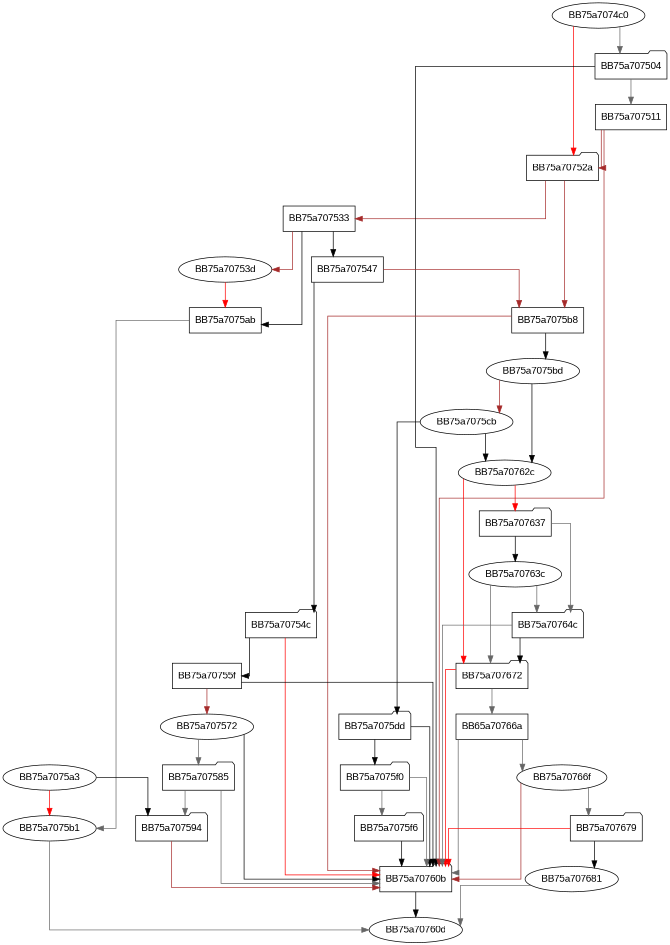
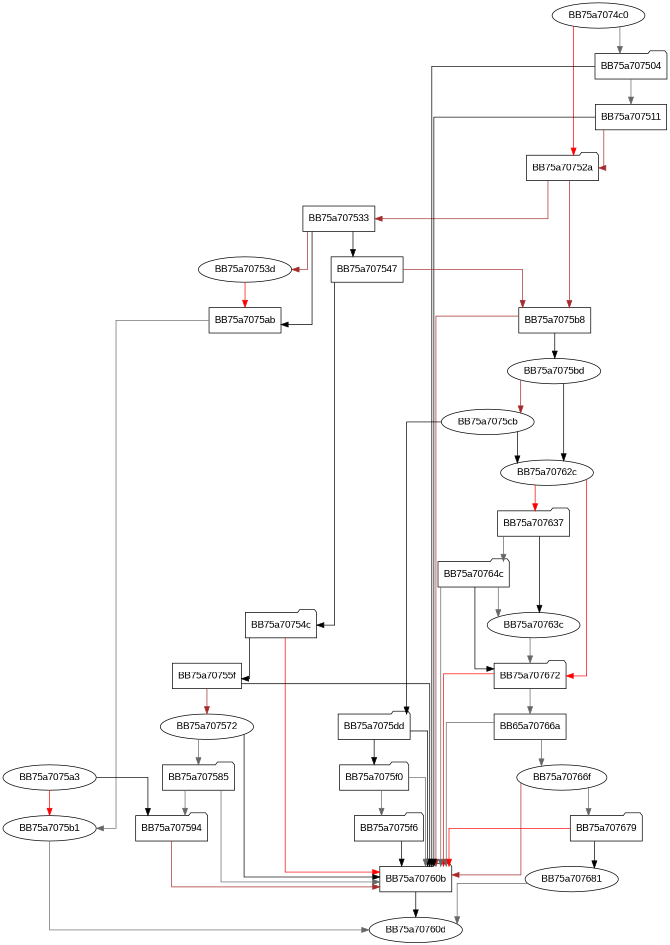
(525, 498) -> (434, 407)
(537, 595) -> (498, 598)
